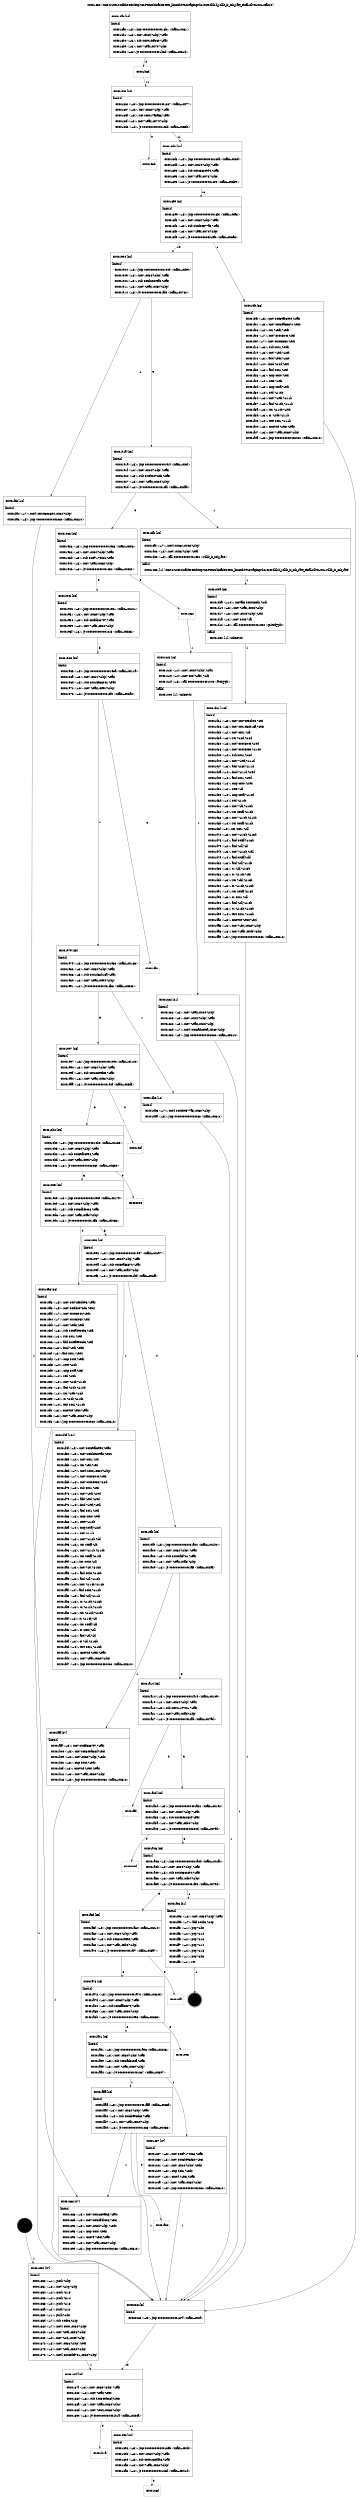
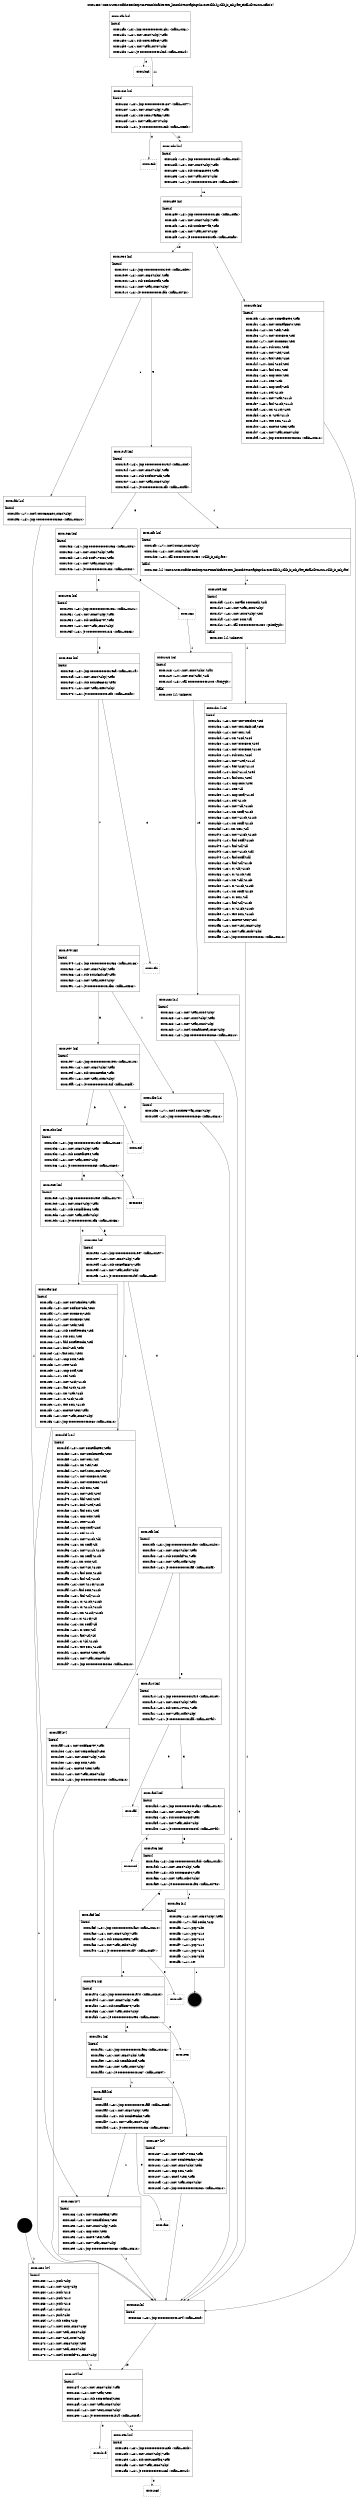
(145, 81) -> (152, 71)
(198, 823) -> (198, 823)
(147, 2214) -> (138, 2277)
